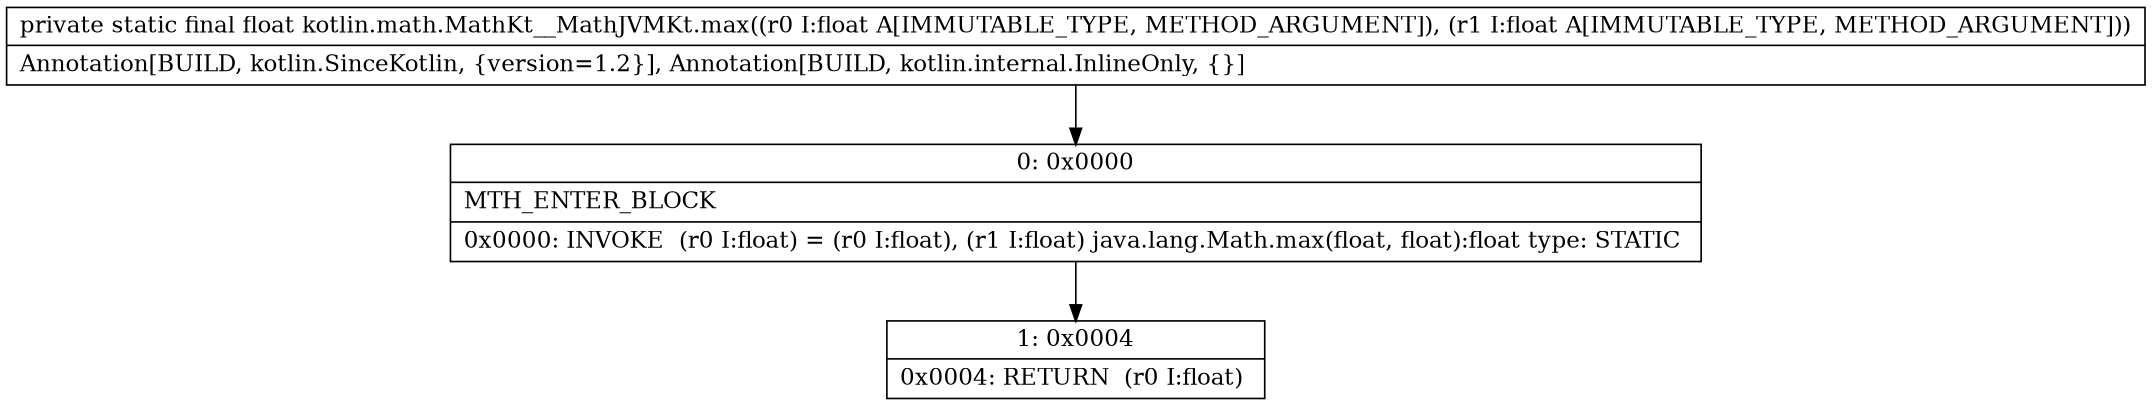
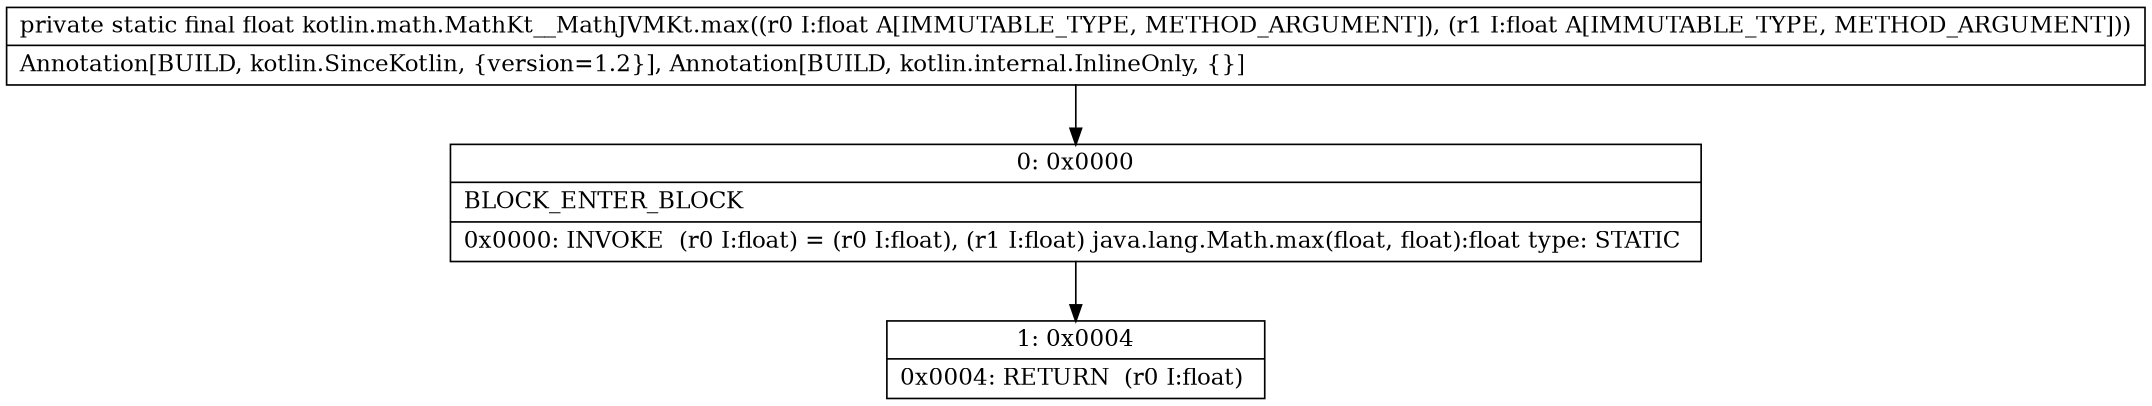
(591, 201) -> (604, 201)
